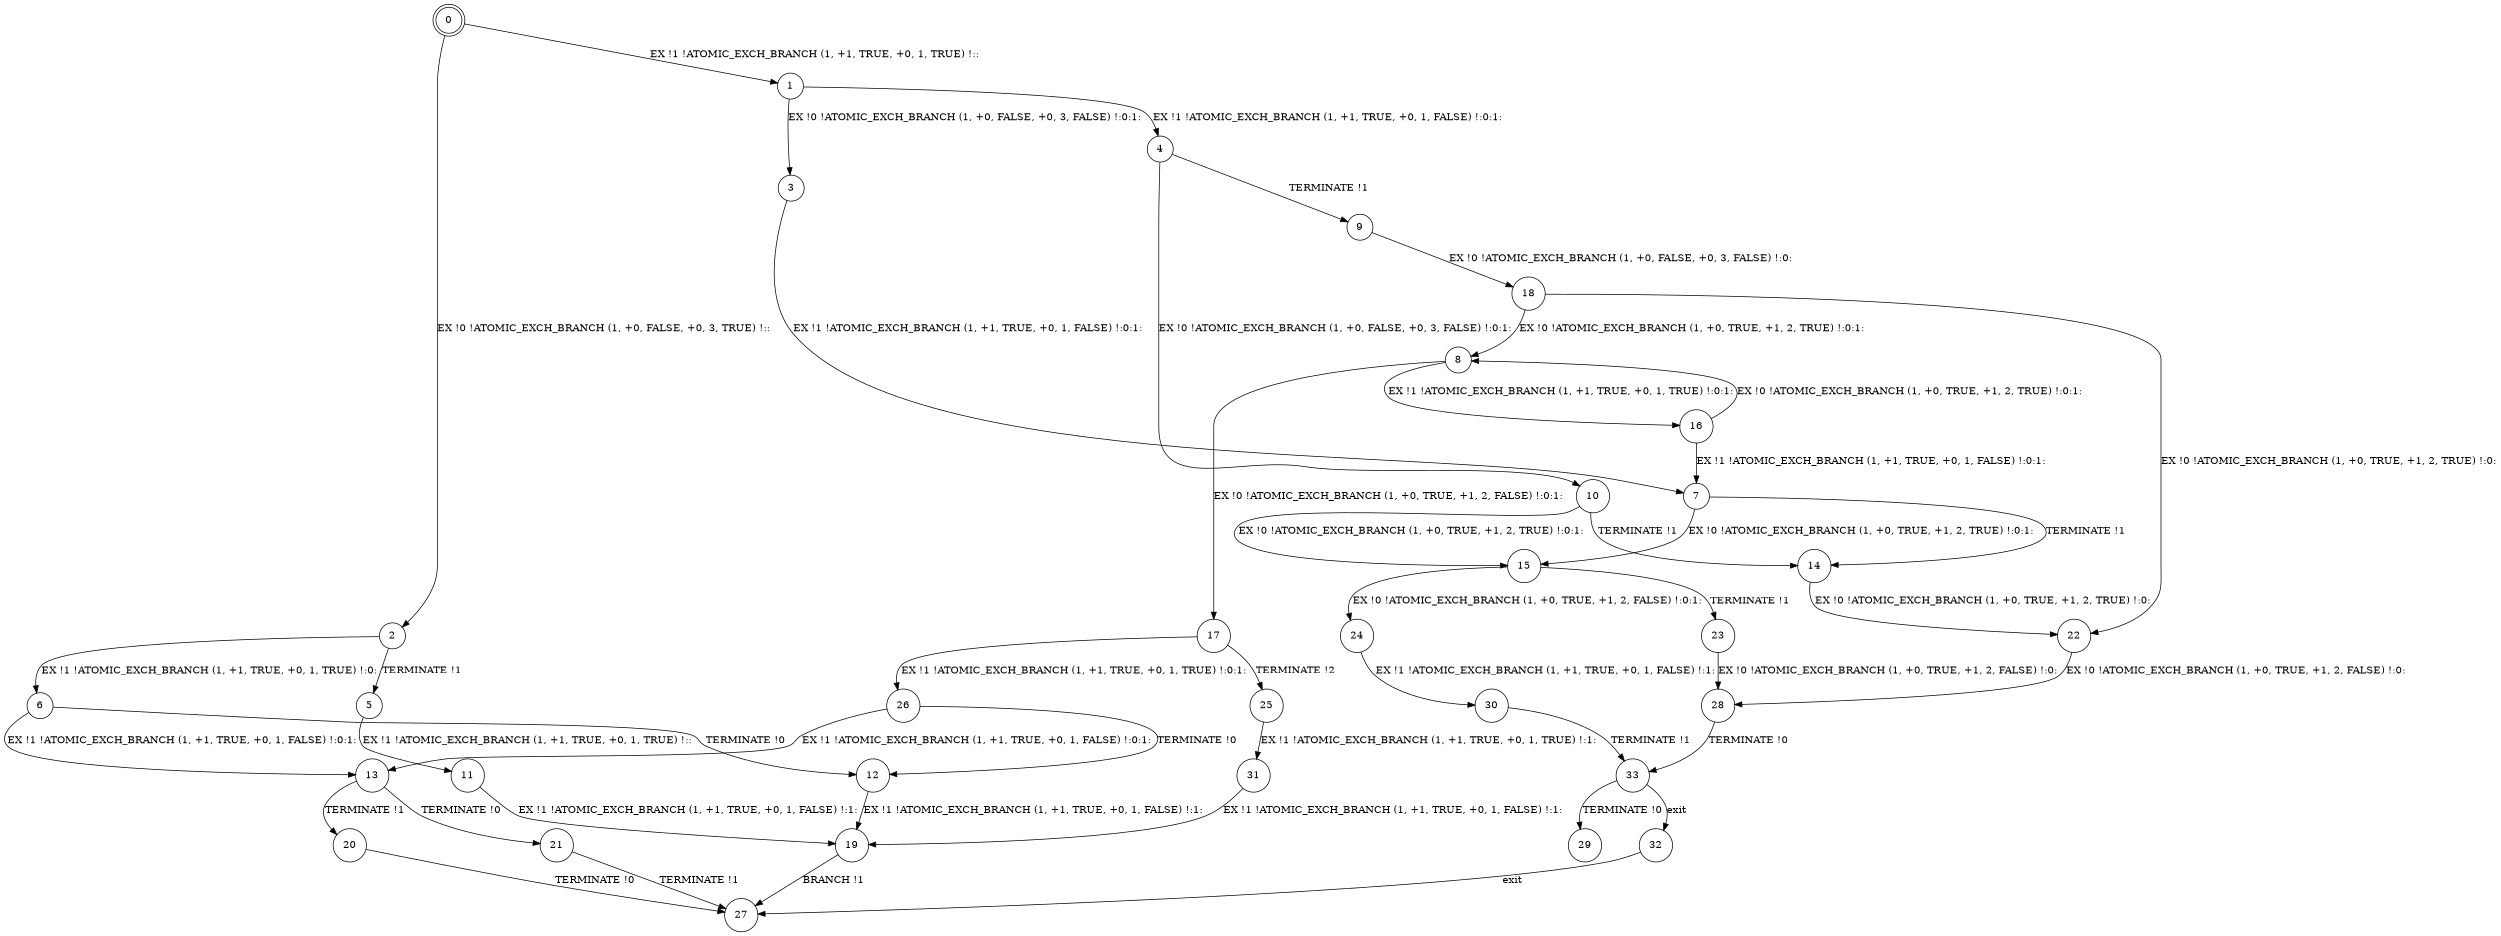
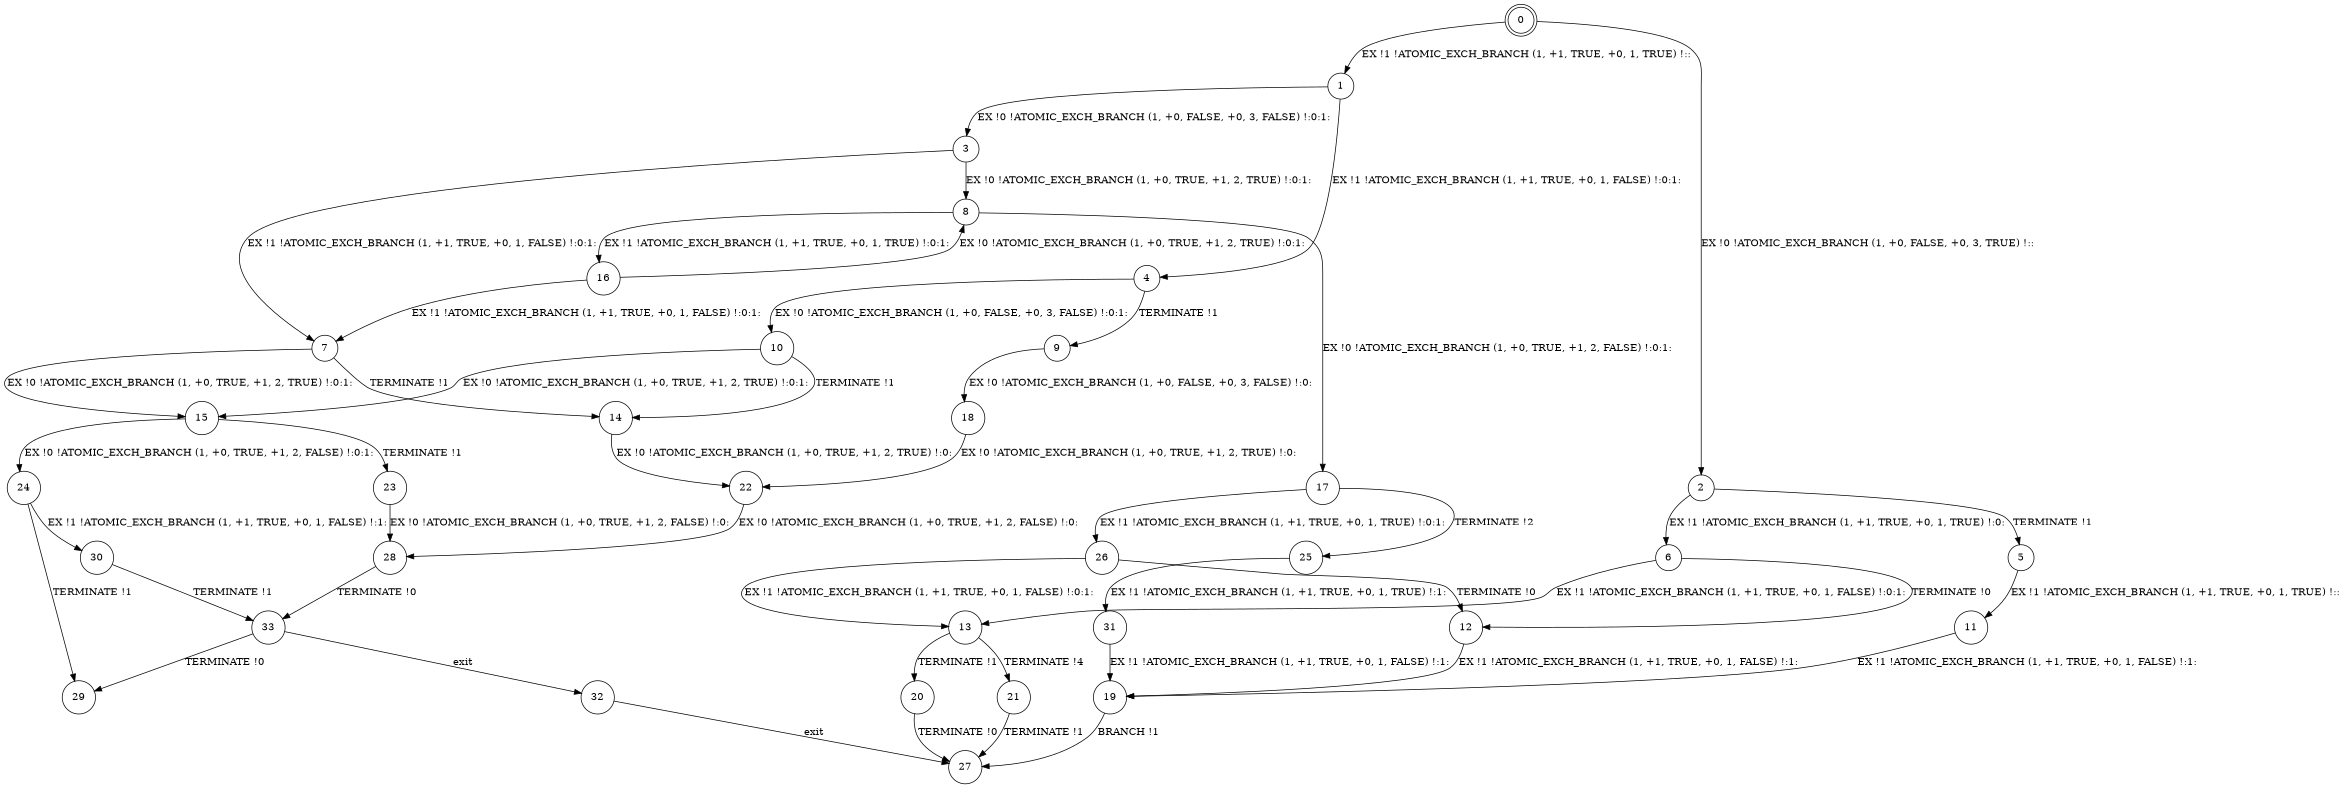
(1508, 338) -> (966, 177)
none -> (50, 589)
(461, 810) -> (1044, 662)
